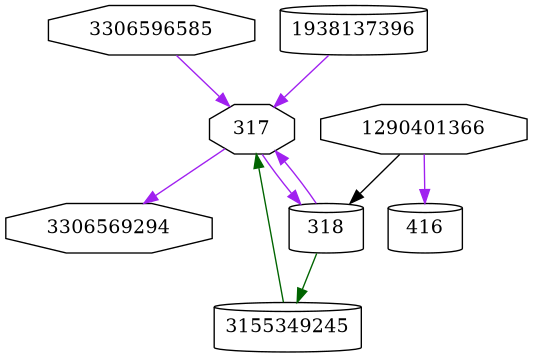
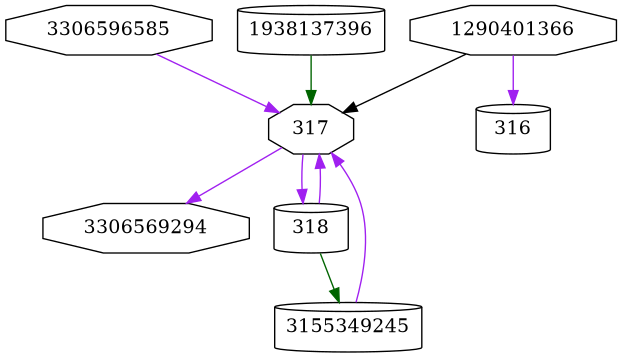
(307, 76) -> (311, 73)
(380, 174) -> (411, 80)
(425, 228) -> (513, 129)
(271, 235) -> (365, 231)
